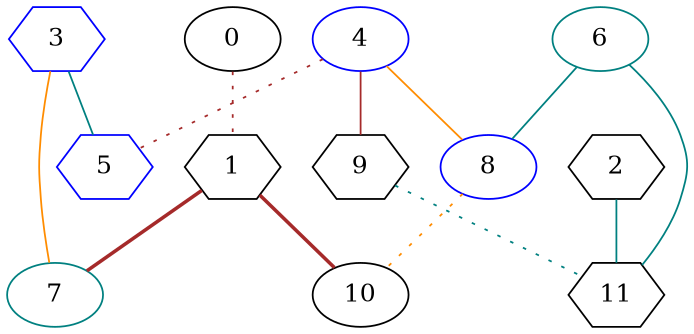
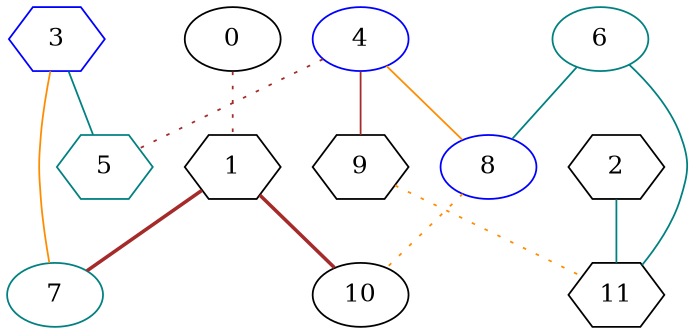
(105, 167) -> (105, 167)
(488, 231) -> (488, 231)
